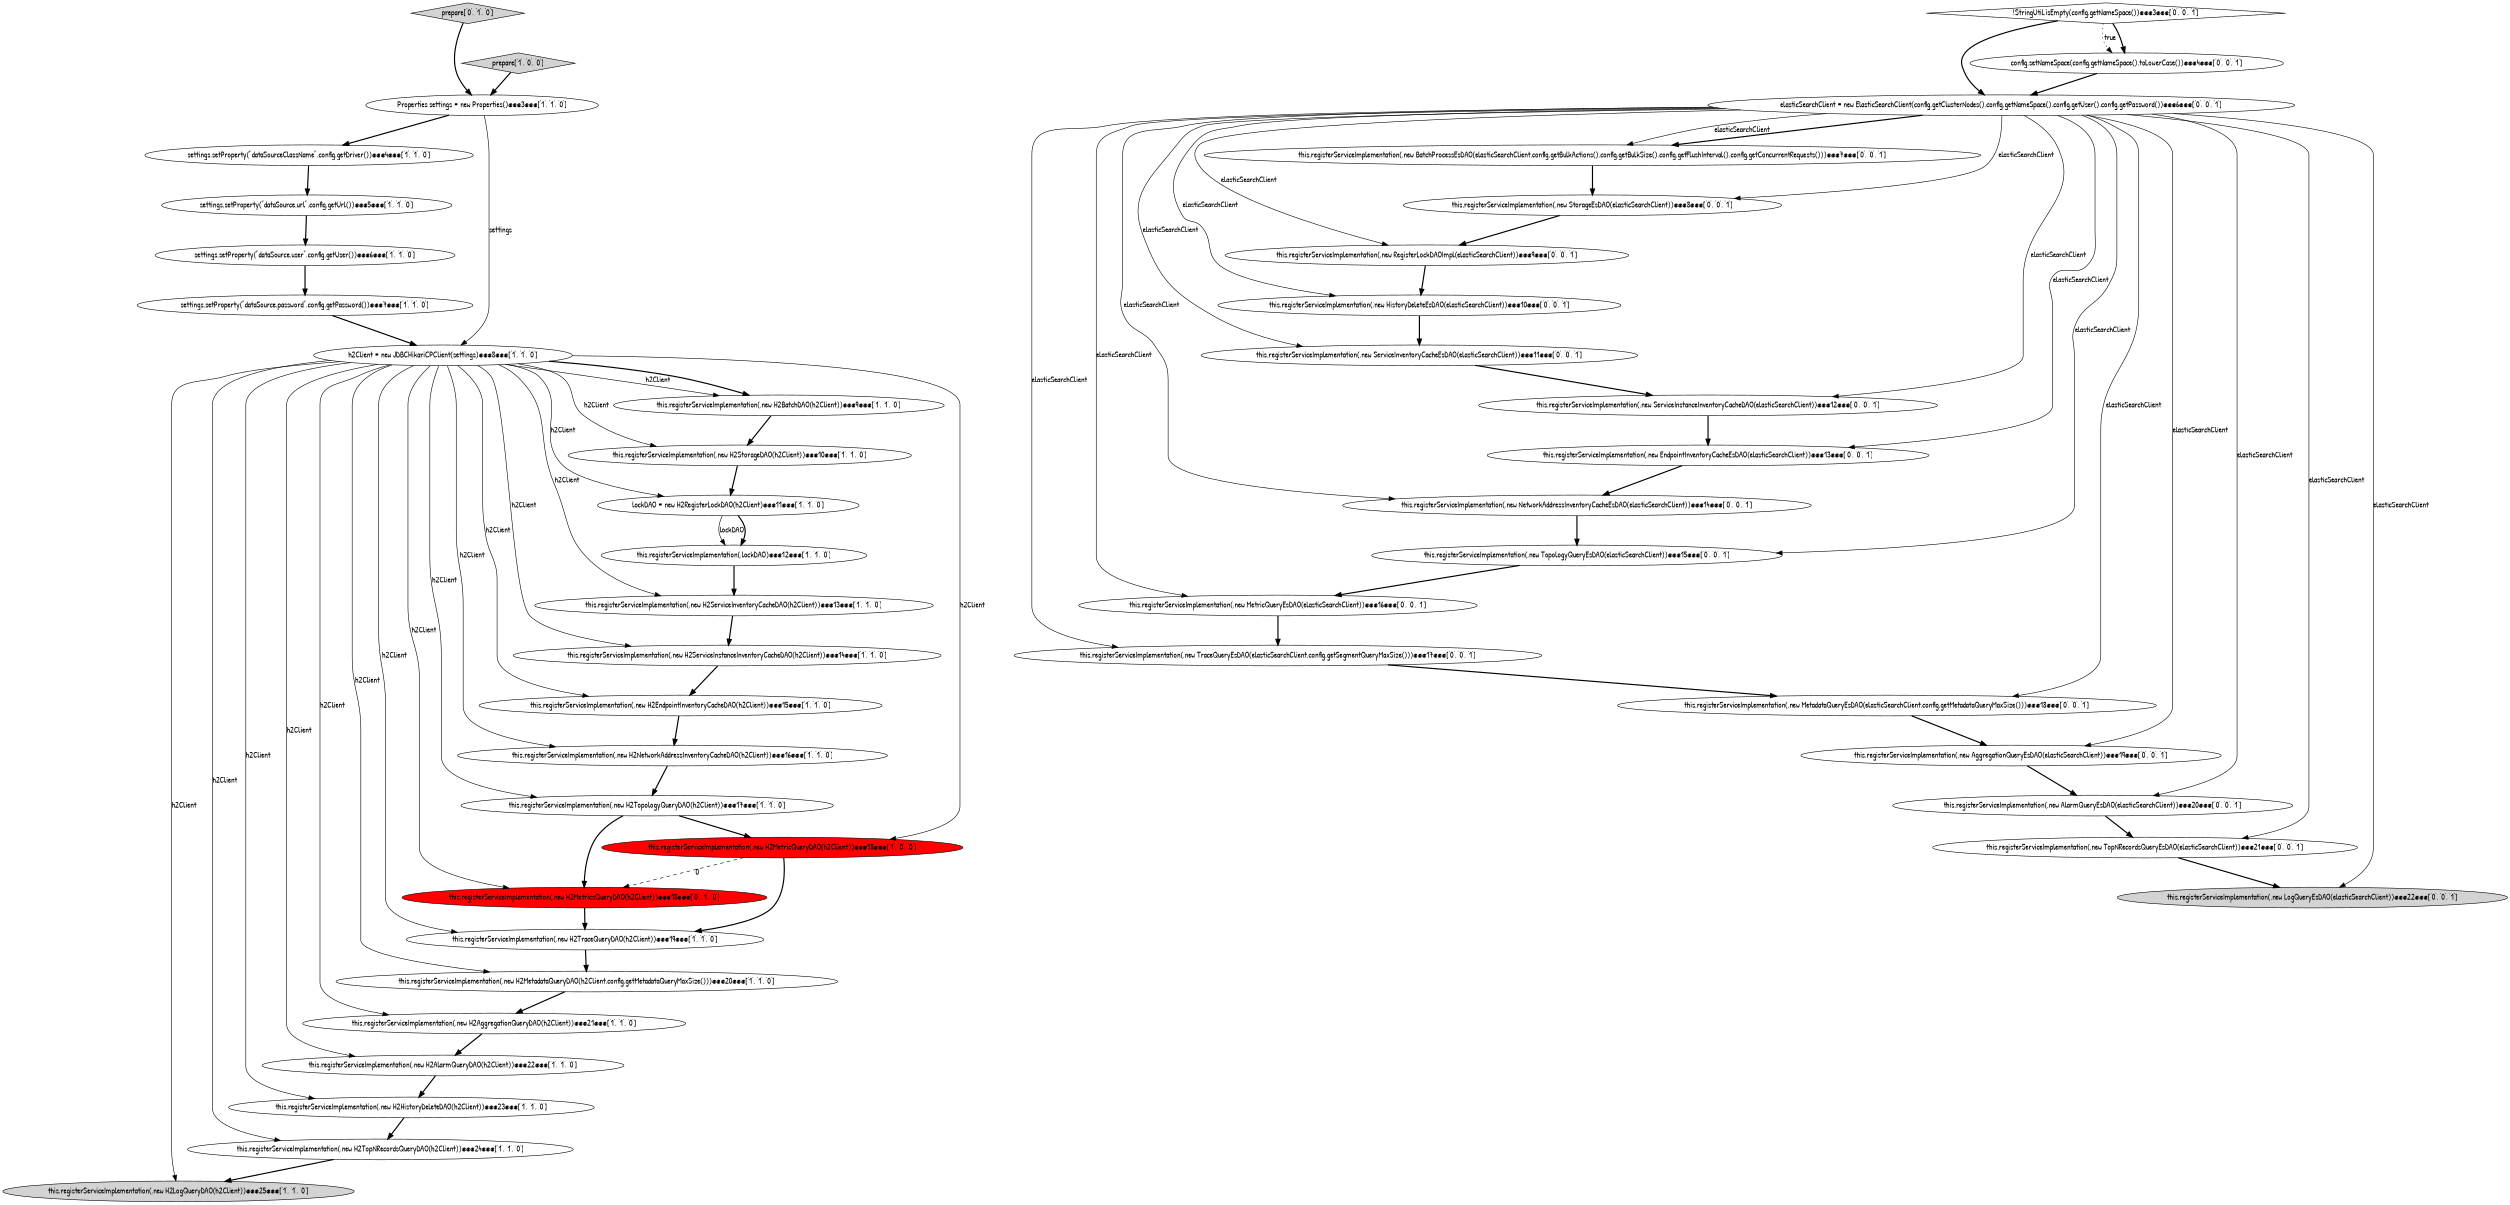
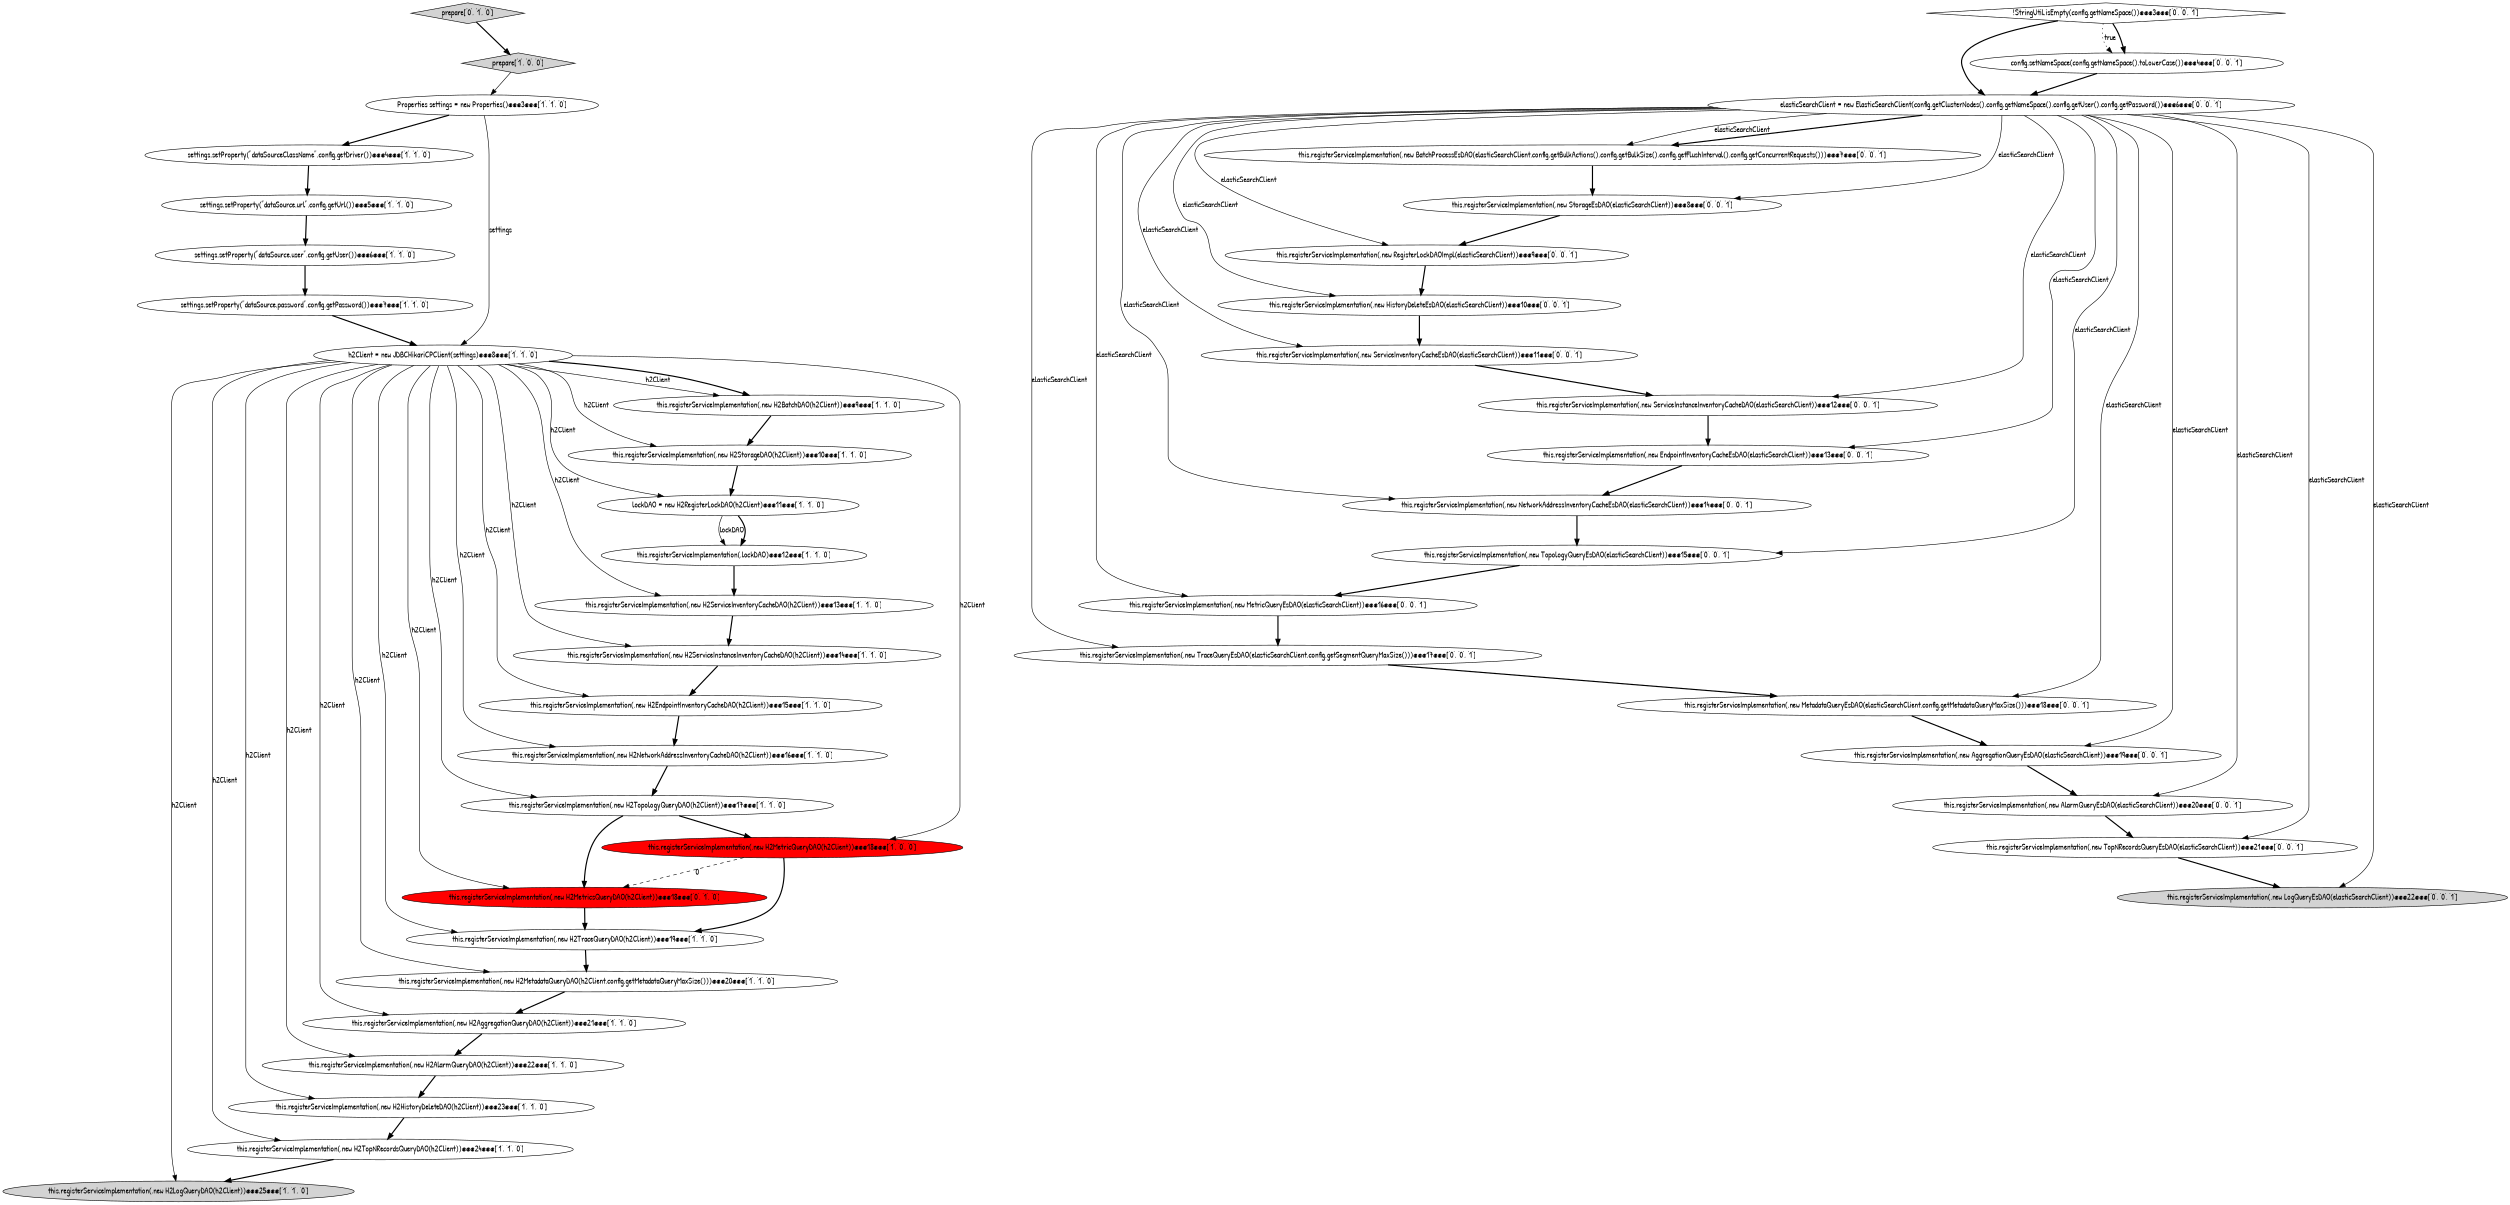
(455, 58) -> (491, 36)
(503, 81) -> (503, 81)
